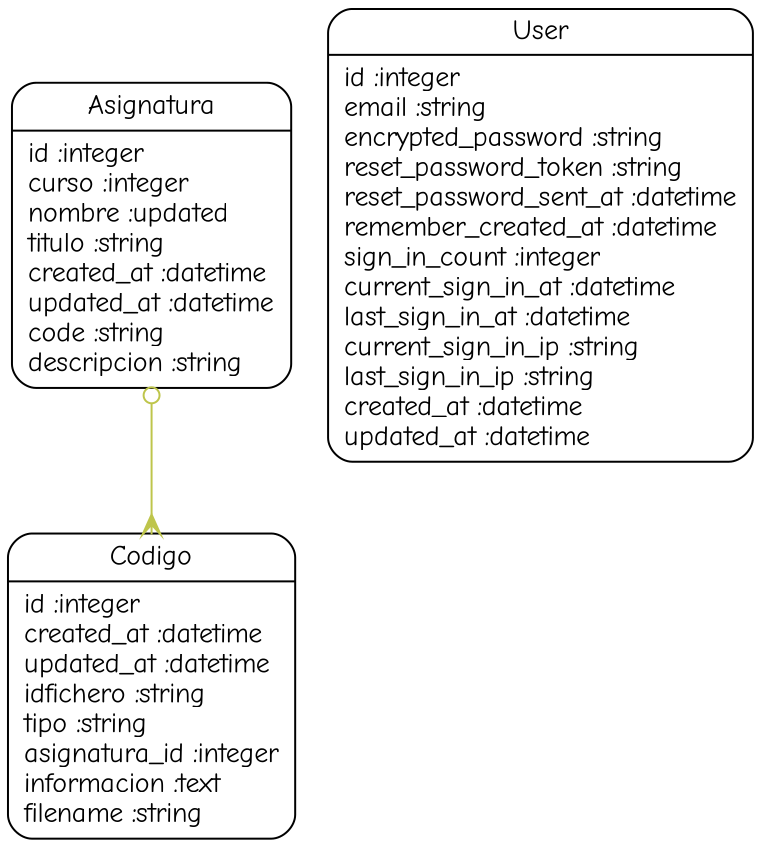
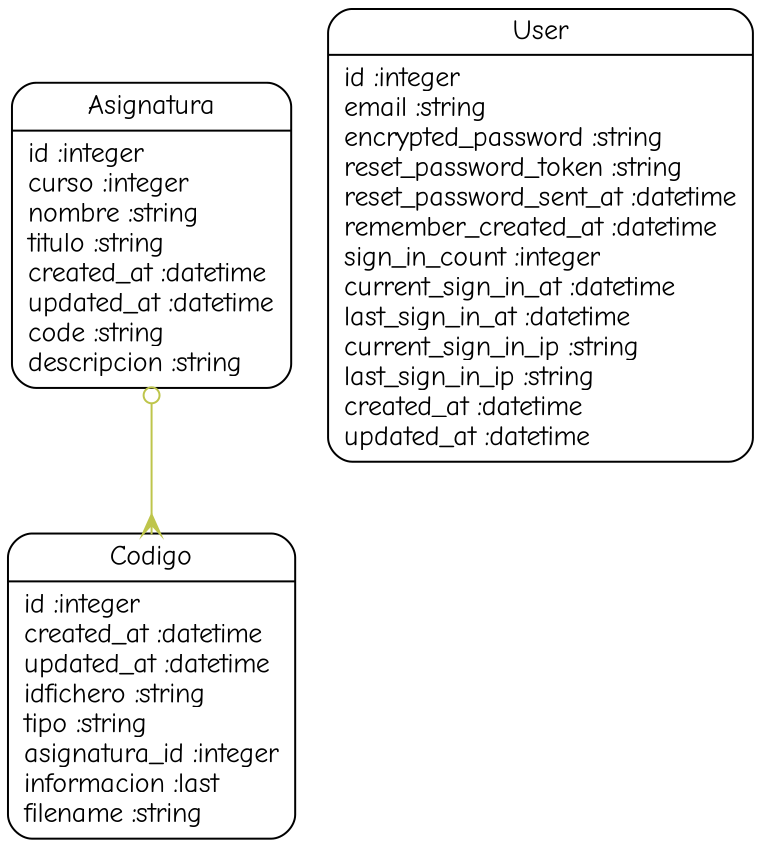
(129, 213) -> (114, 213)
(123, 784) -> (122, 784)
